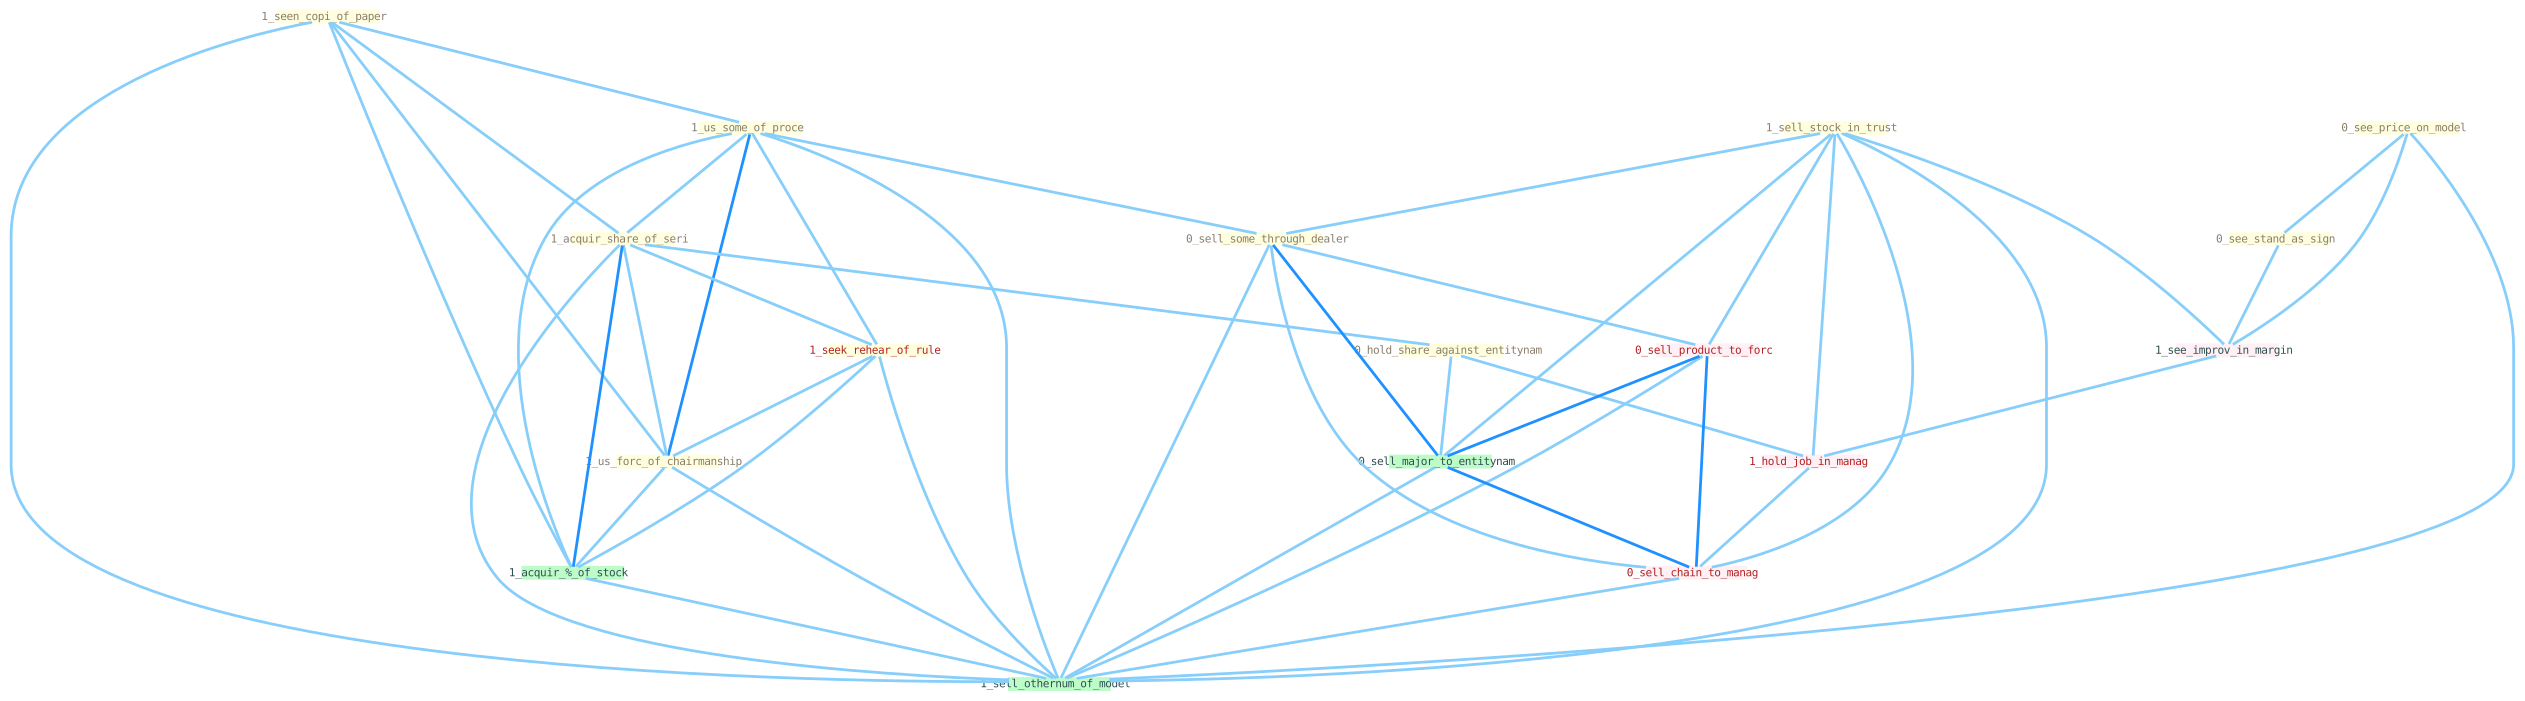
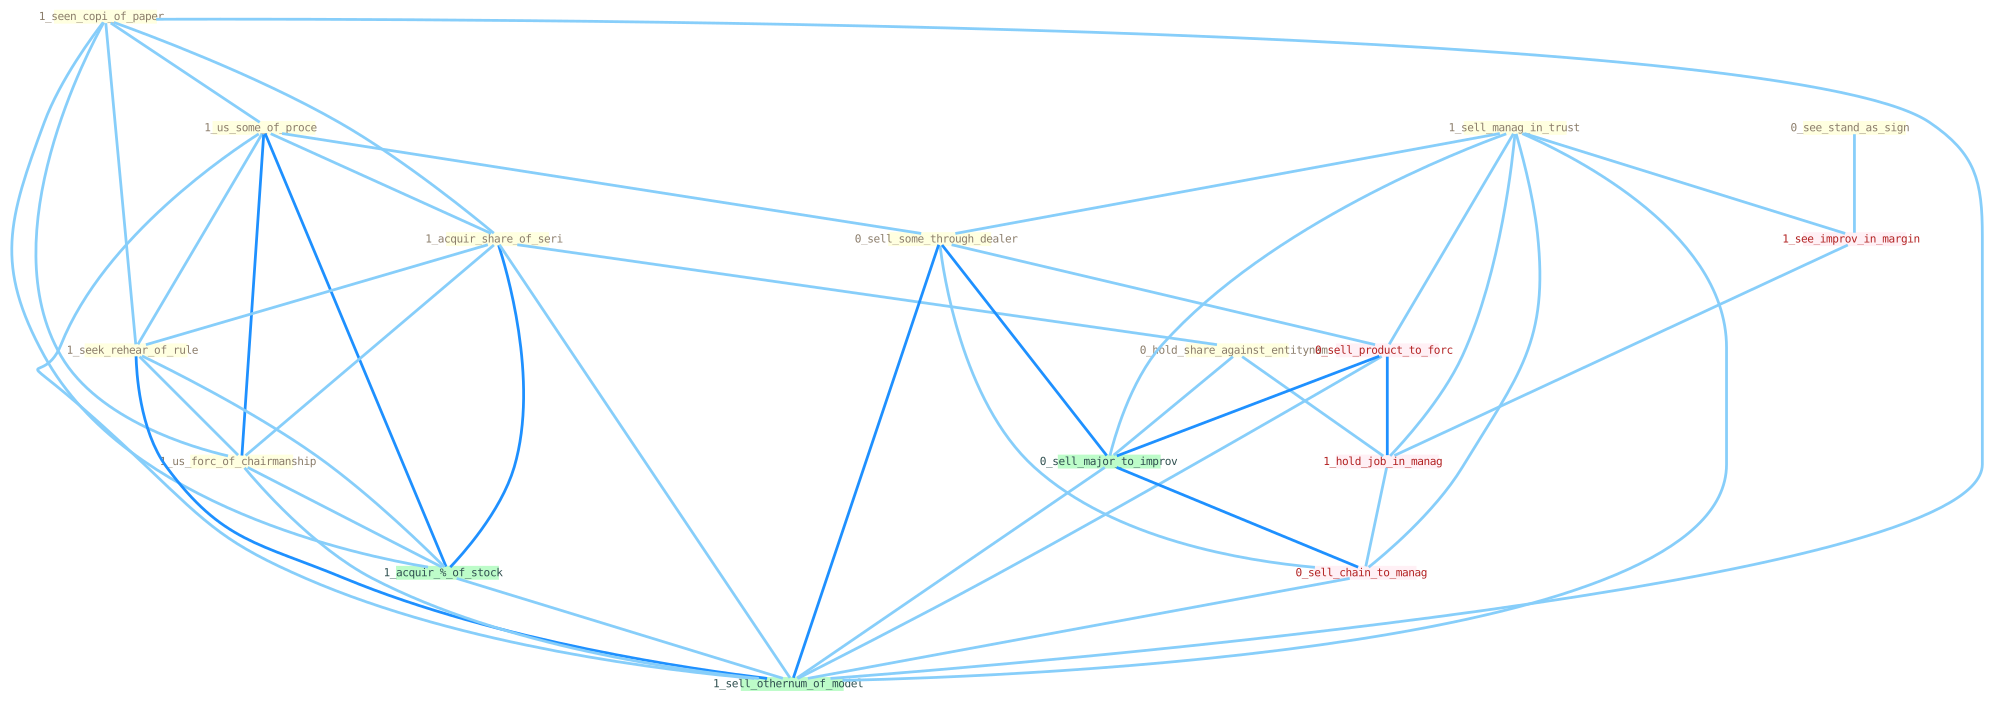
(1835, 128) -> (1515, 128)
(2408, 128) -> none
none -> (121, 184)
(523, 309) -> (351, 339)
(879, 350) -> (136, 350)
(2227, 350) -> (1854, 239)
(1165, 461) -> (866, 461)
(1702, 461) -> (1387, 406)
(1440, 462) -> (1109, 462)
(943, 532) -> (394, 597)
